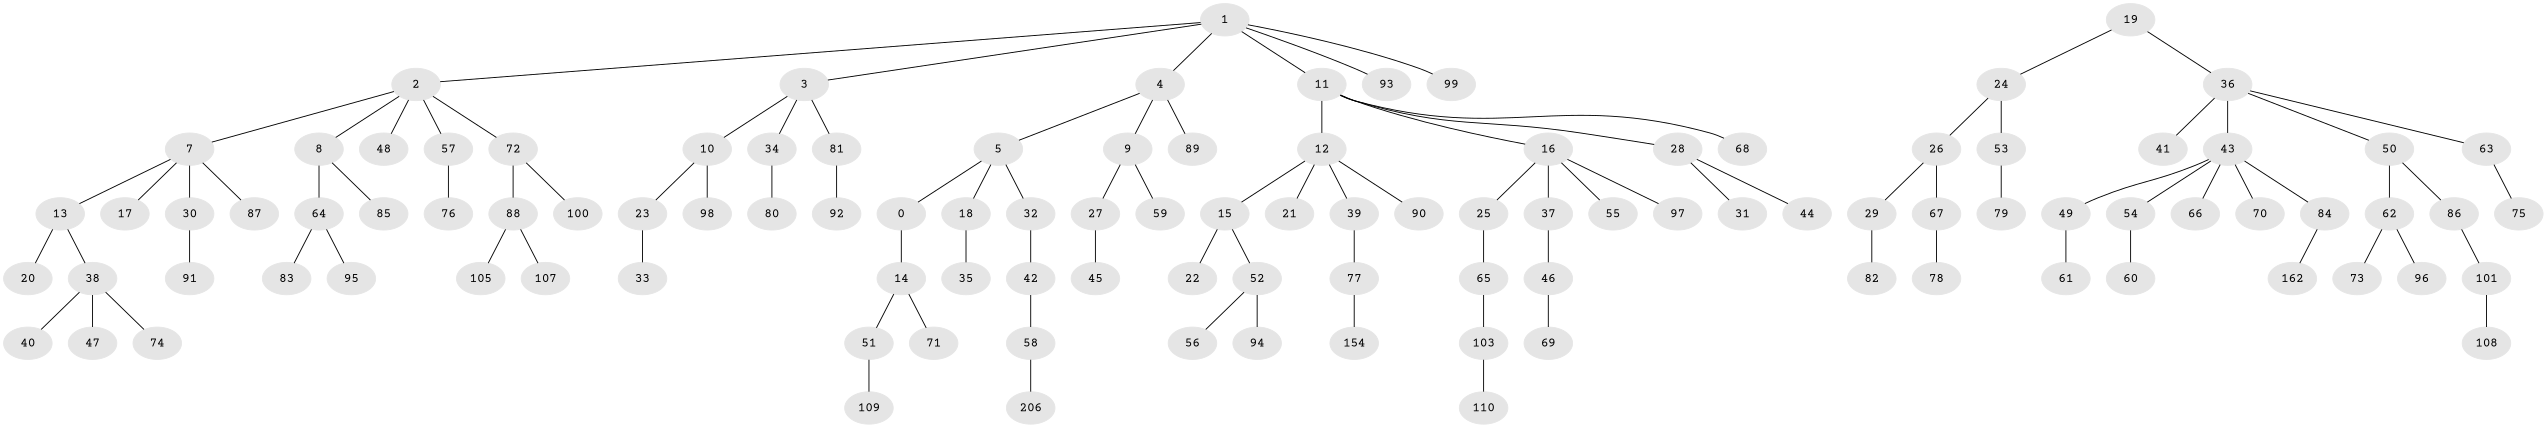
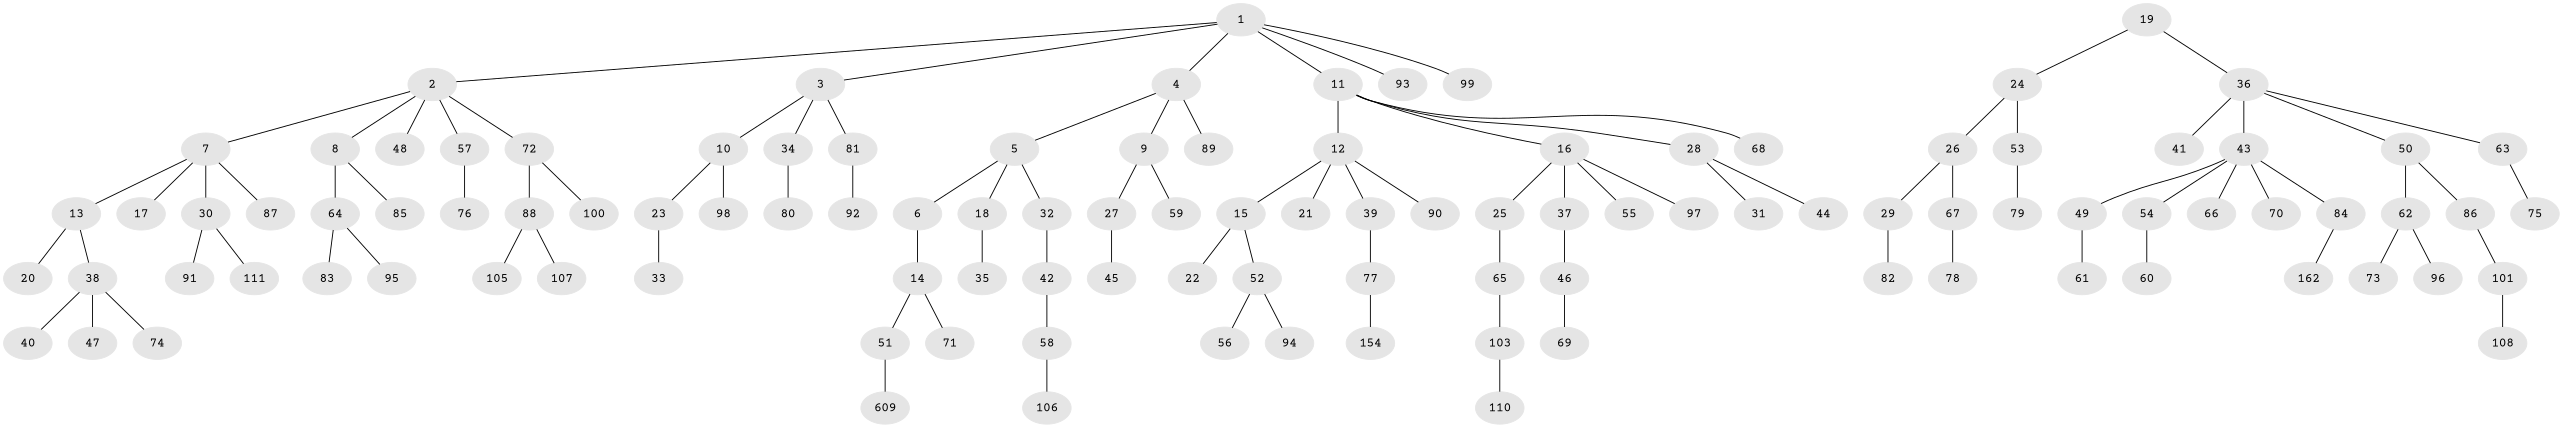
(901, 214) -> (917, 214)
none -> (254, 279)
(869, 408) -> (885, 408)
(1031, 408) -> (1047, 408)
